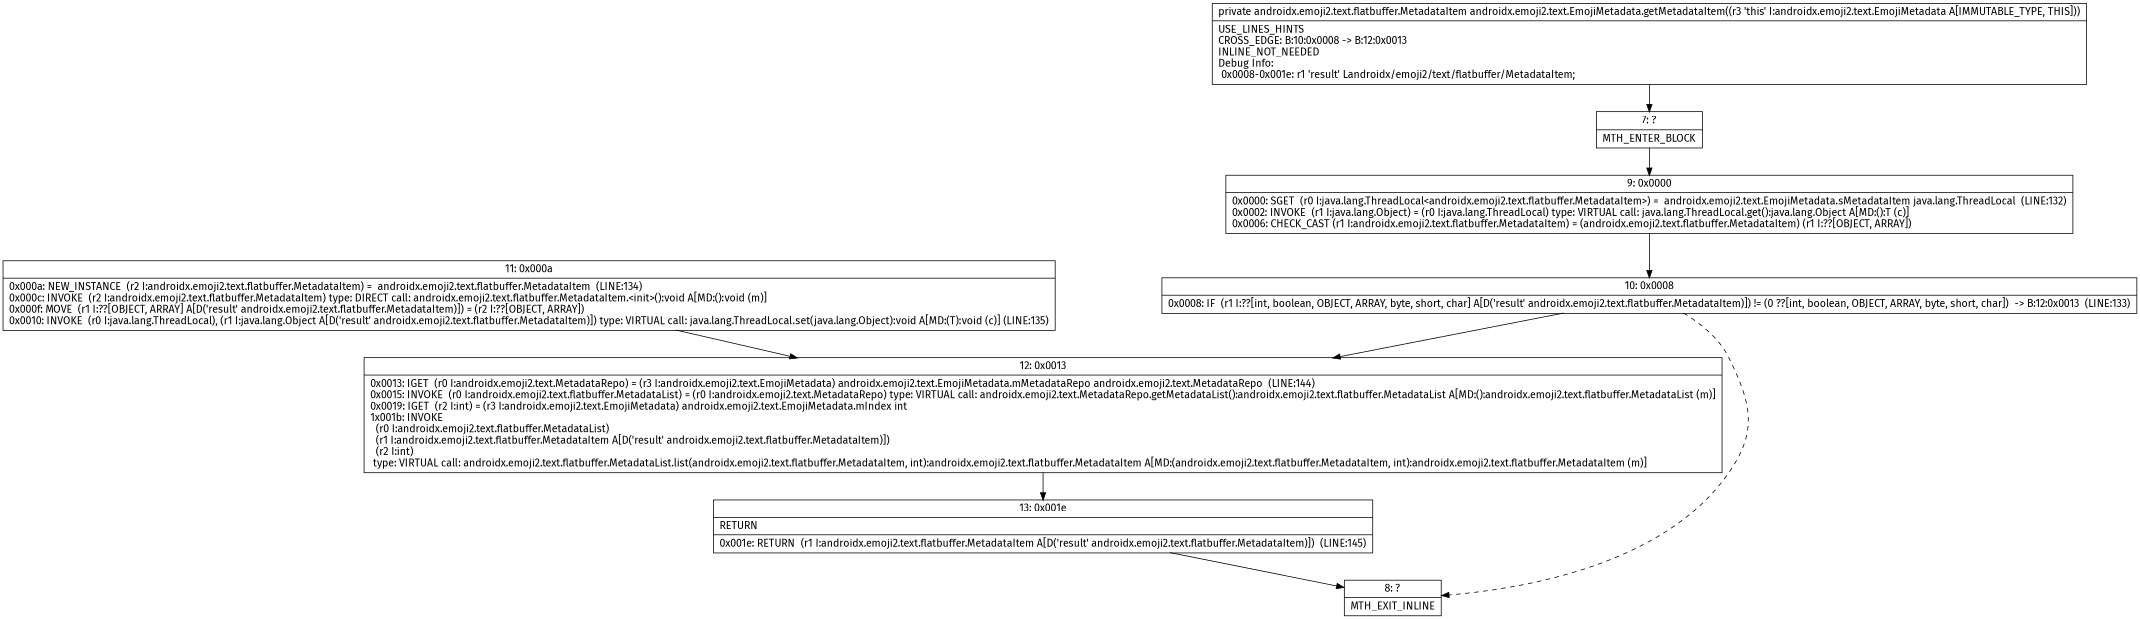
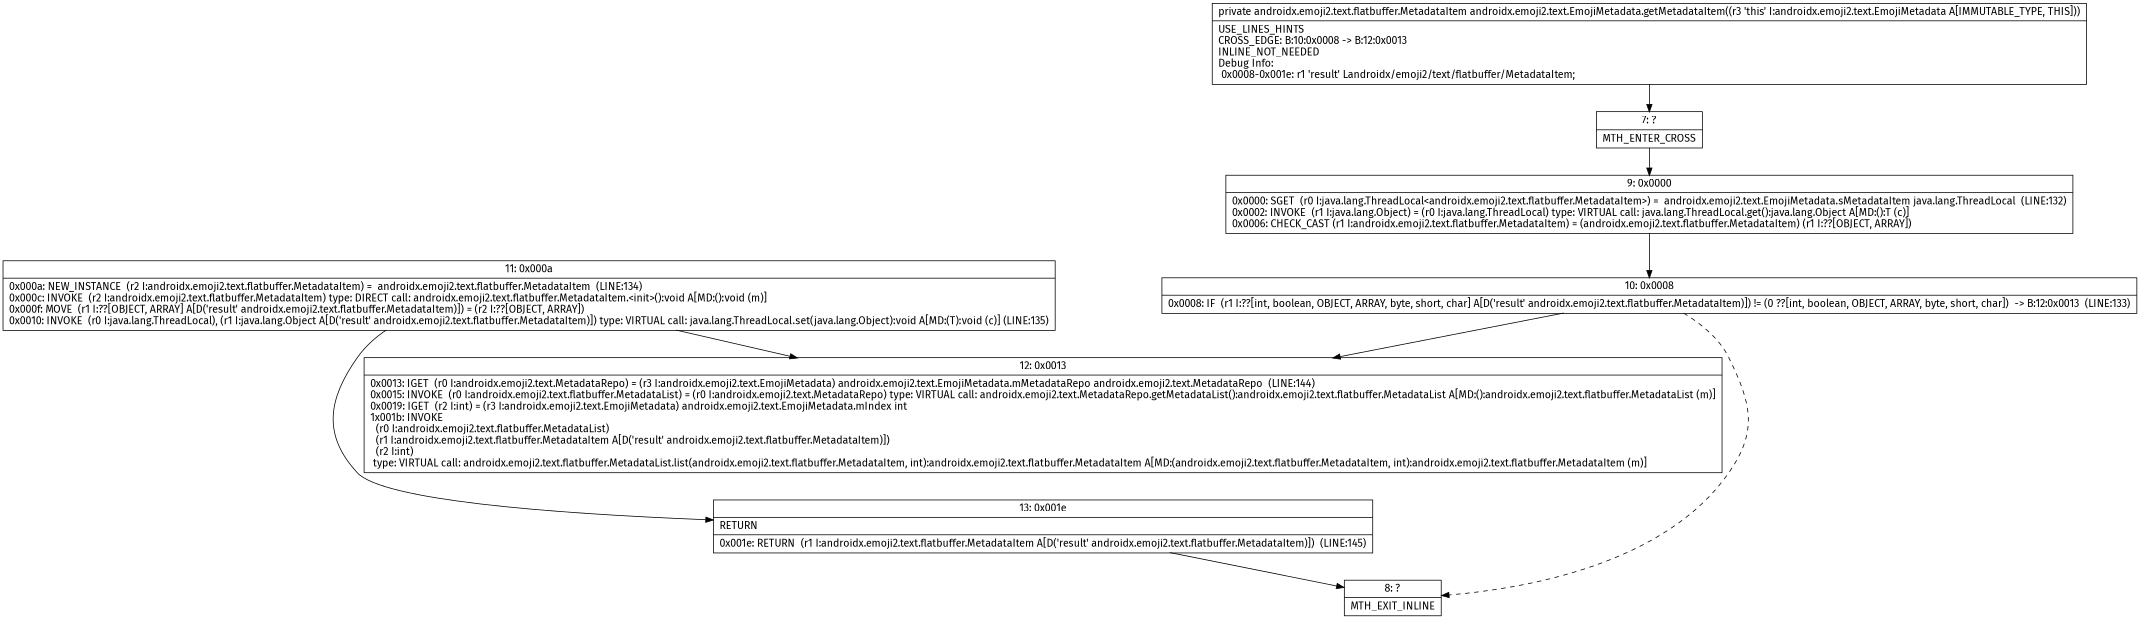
(1649, 139) -> (1649, 139)
(1043, 483) -> (446, 499)
